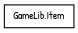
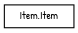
(39, 16) -> (39, 16)
